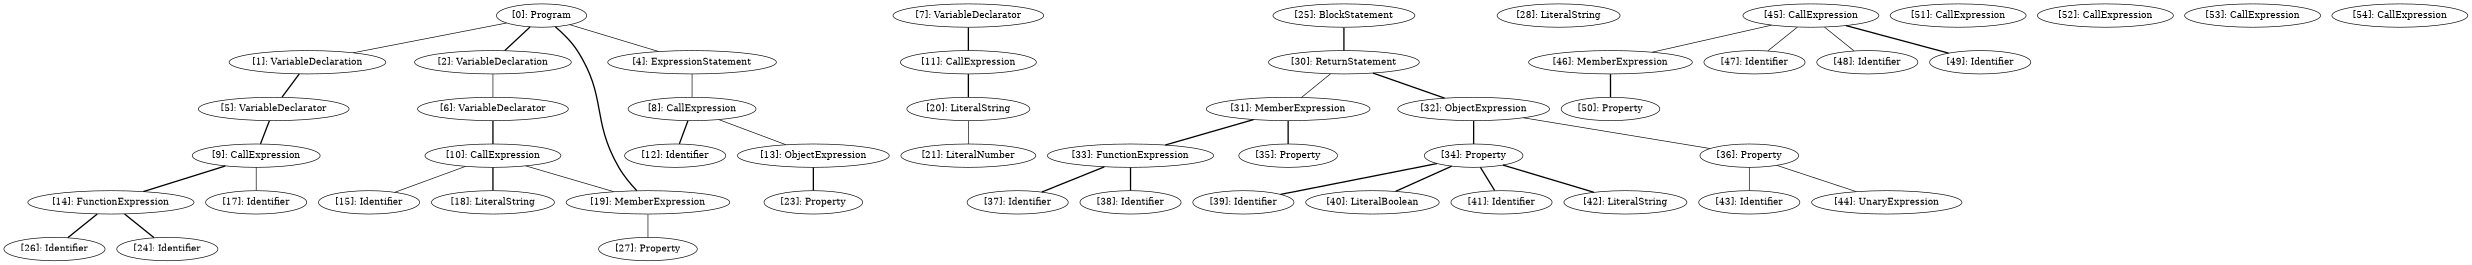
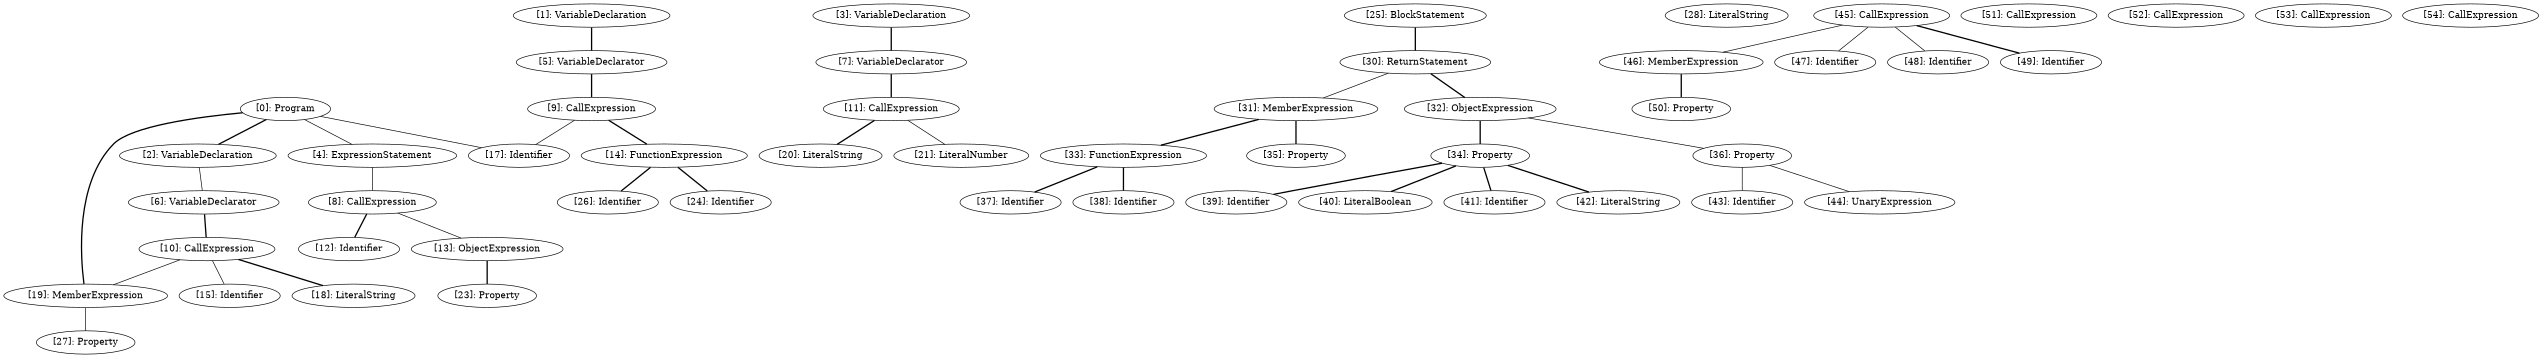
none -> (891, 16)
(430, 38) -> (401, 132)
(968, 132) -> (926, 132)
